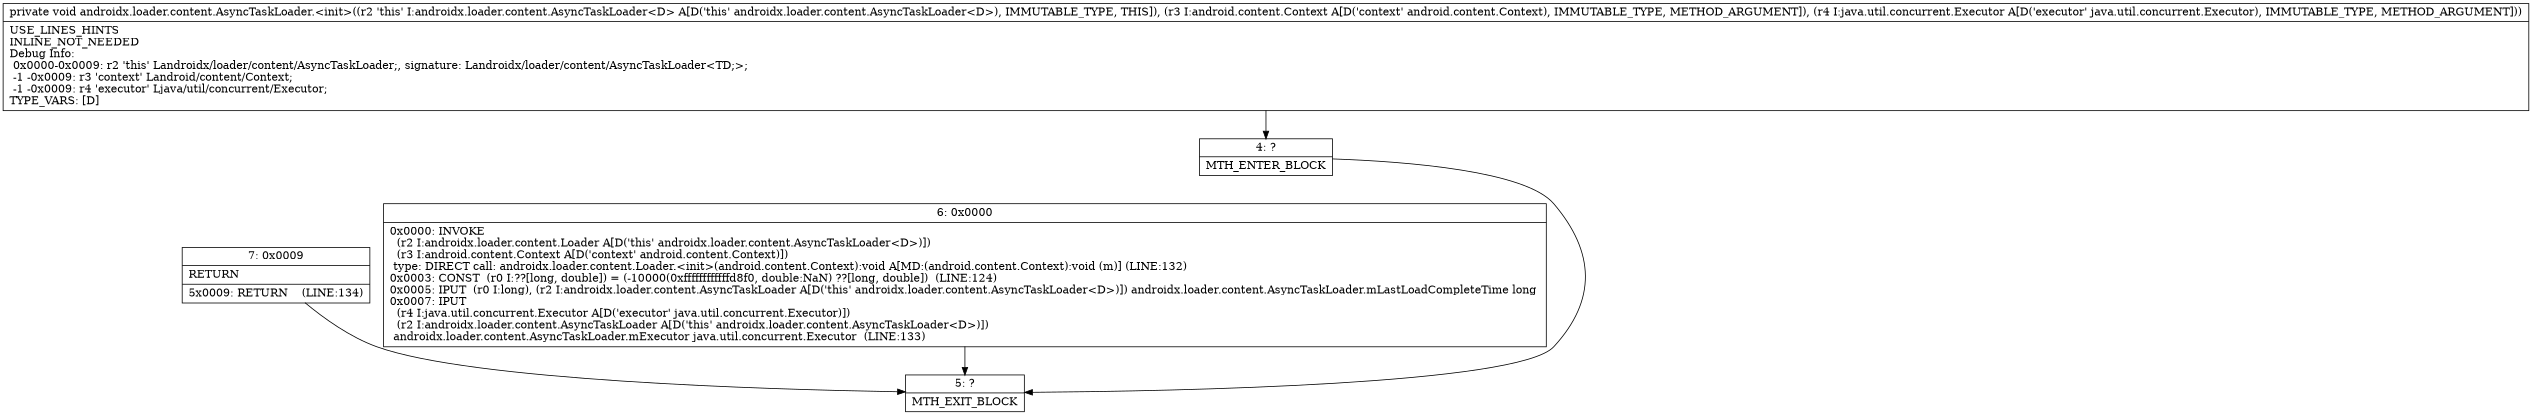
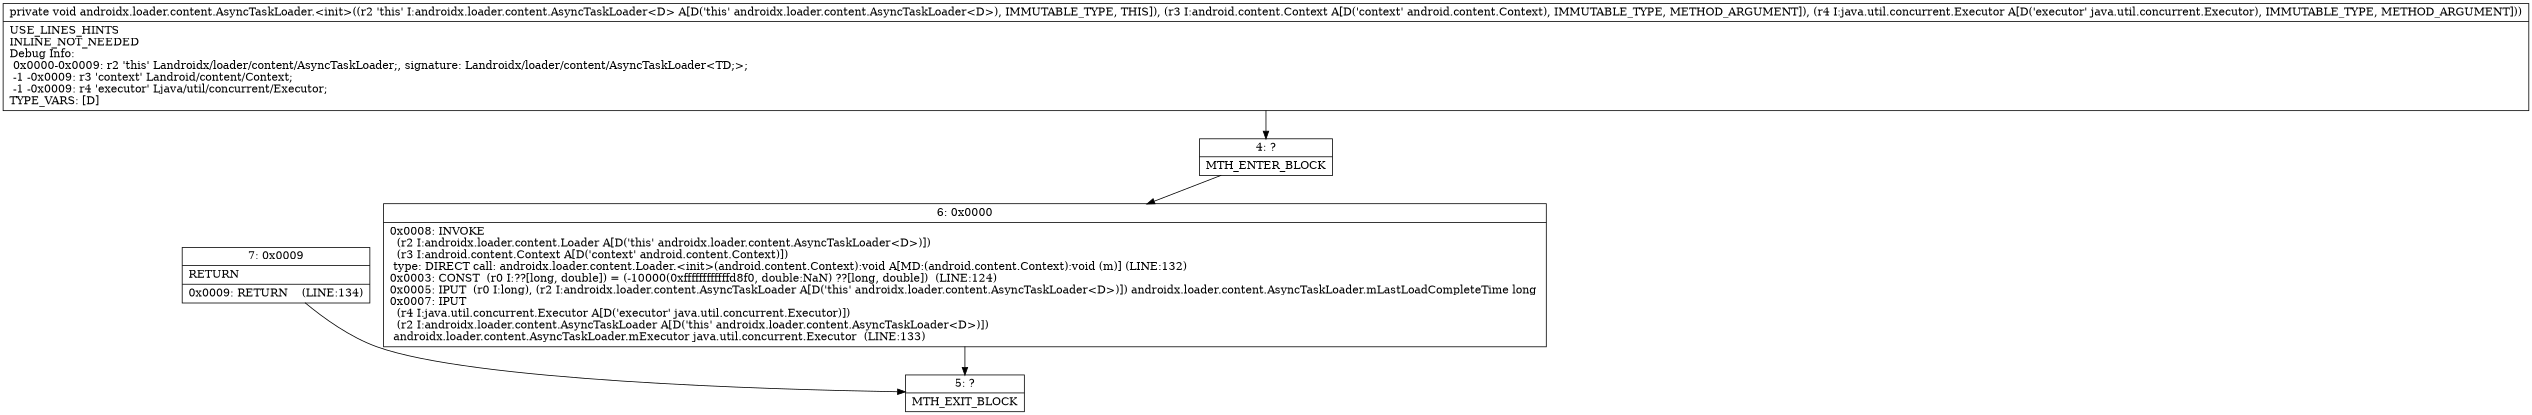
(441, 231) -> (441, 231)
(276, 293) -> (276, 293)
(1489, 367) -> (1188, 188)
